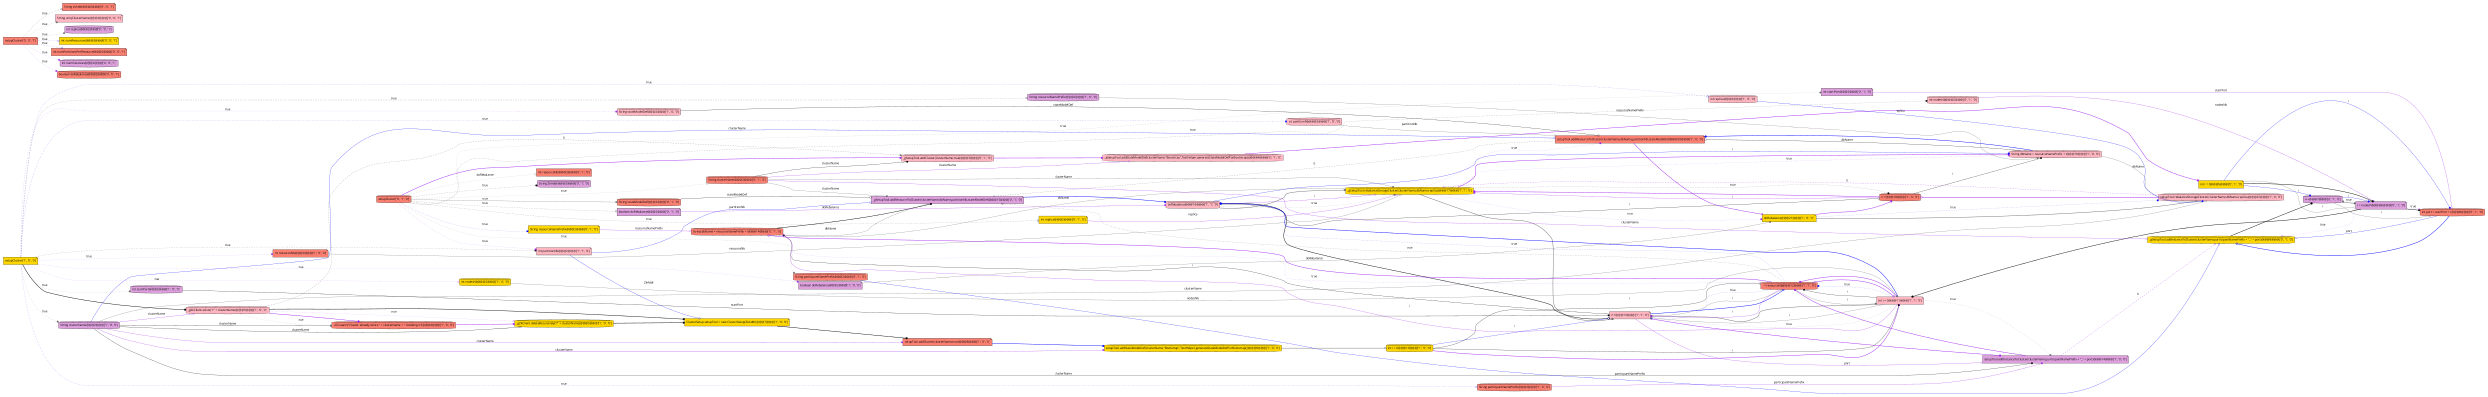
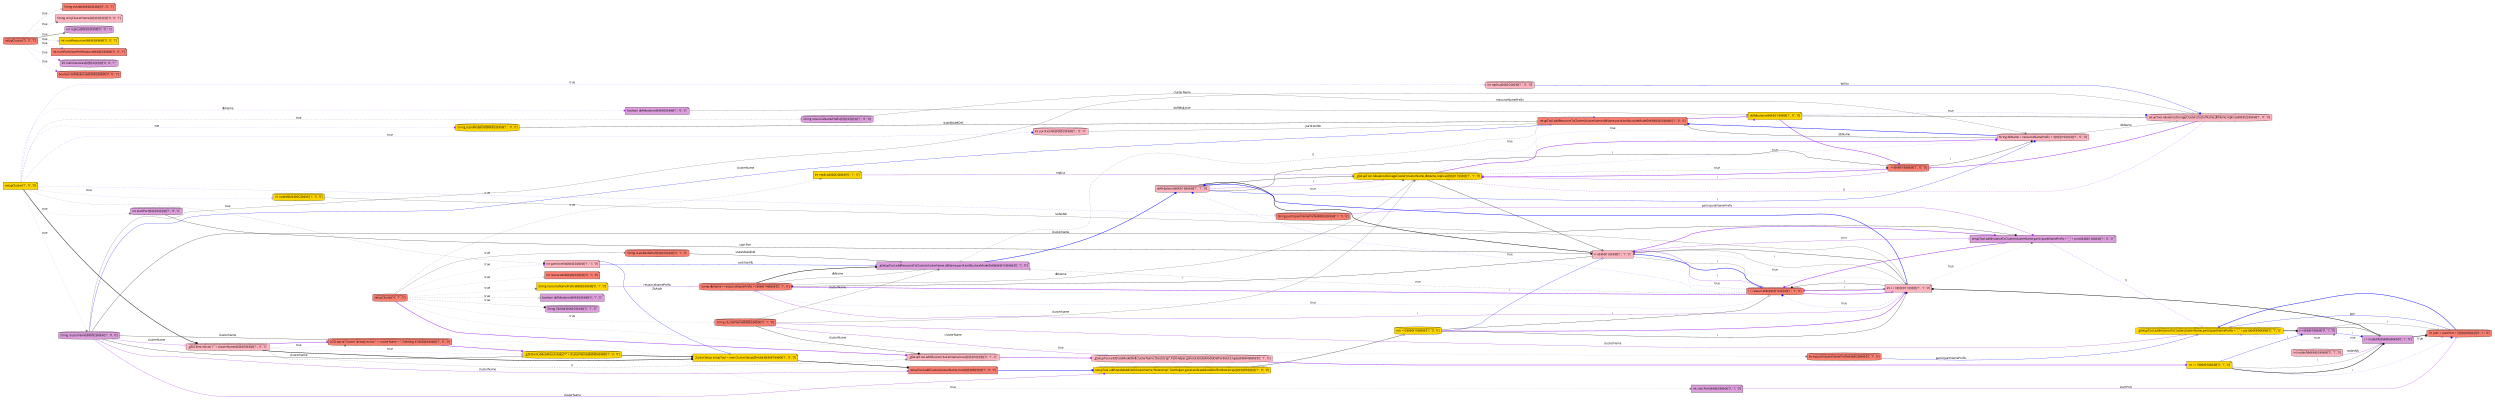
(51, 35) -> (51, 35)
(21, 41) -> (21, 41)
(2344, 103) -> (2345, 374)
(649, 112) -> (487, 128)
(1154, 138) -> none
(485, 175) -> (487, 277)
(923, 208) -> none
(462, 226) -> (471, 293)
(301, 253) -> none
(301, 267) -> (228, 108)
